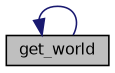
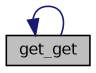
(58, 50) -> (48, 50)
